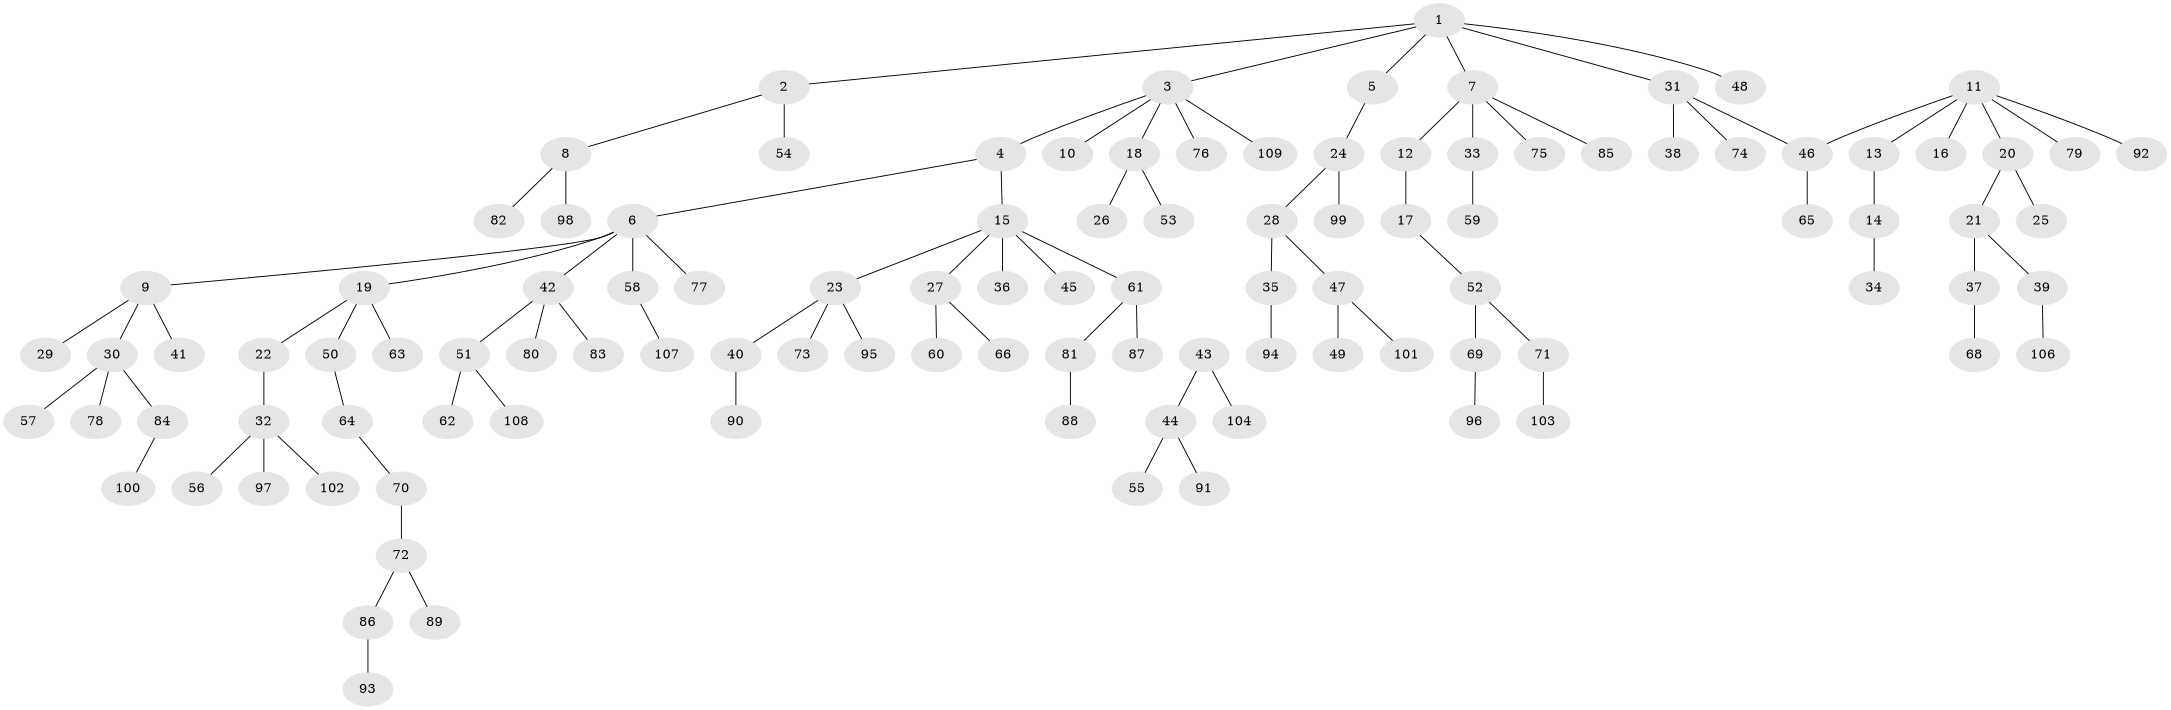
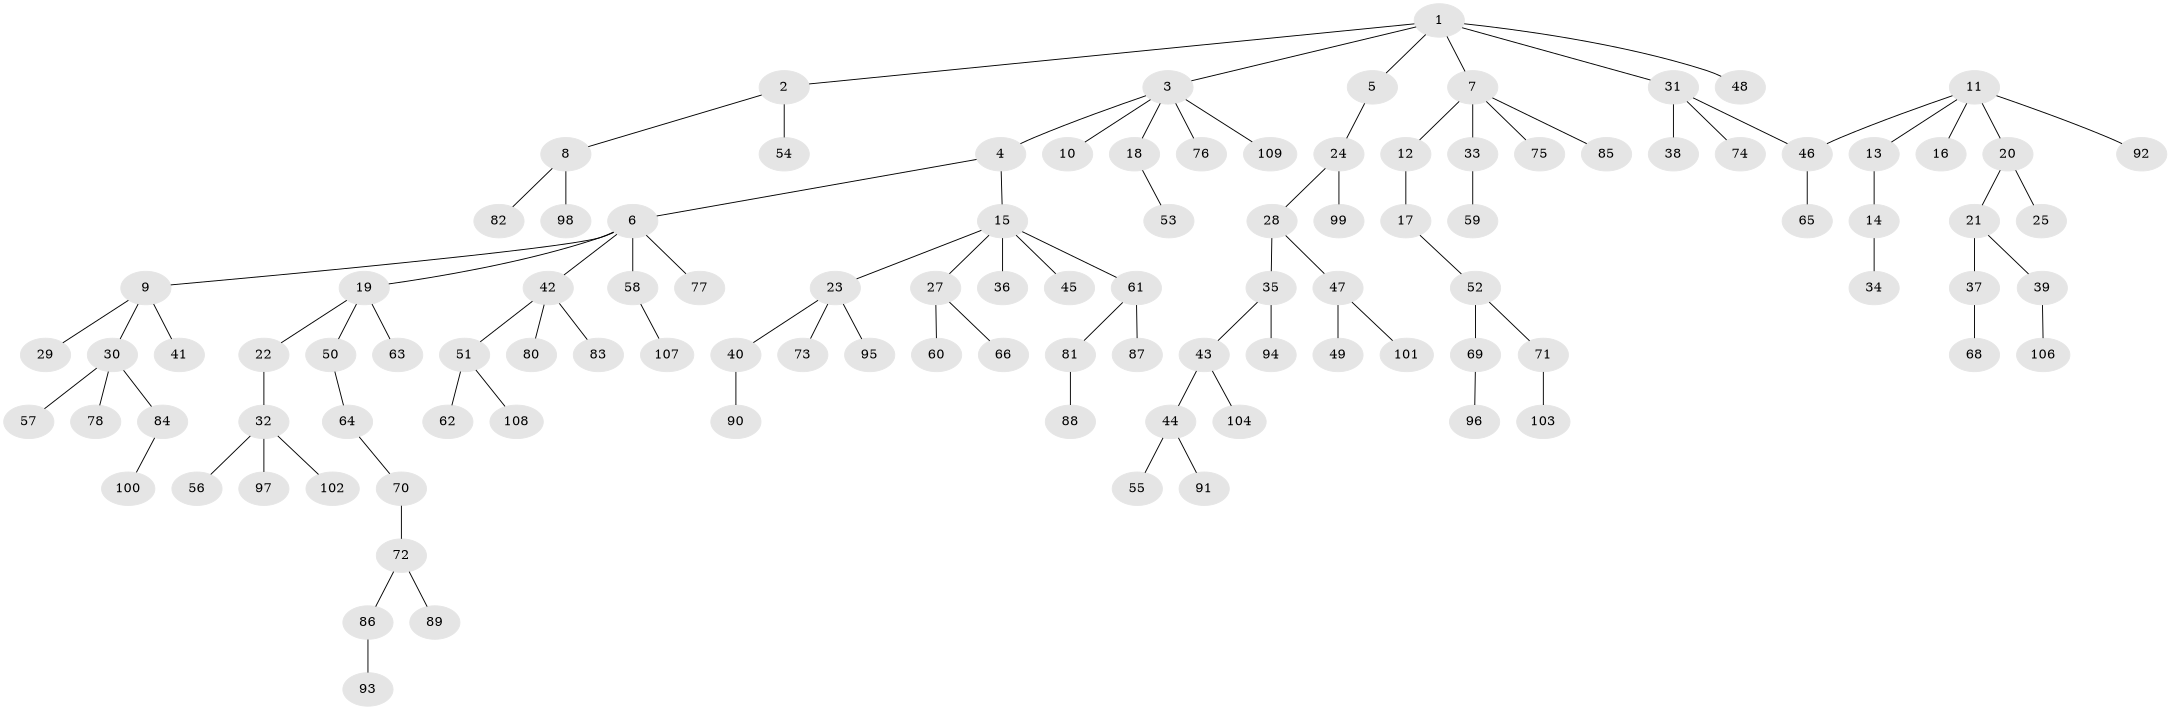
(2075, 154) -> none
(1102, 221) -> none
none -> (1238, 321)
